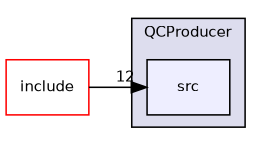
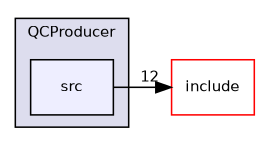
(110, 87) -> (139, 87)
